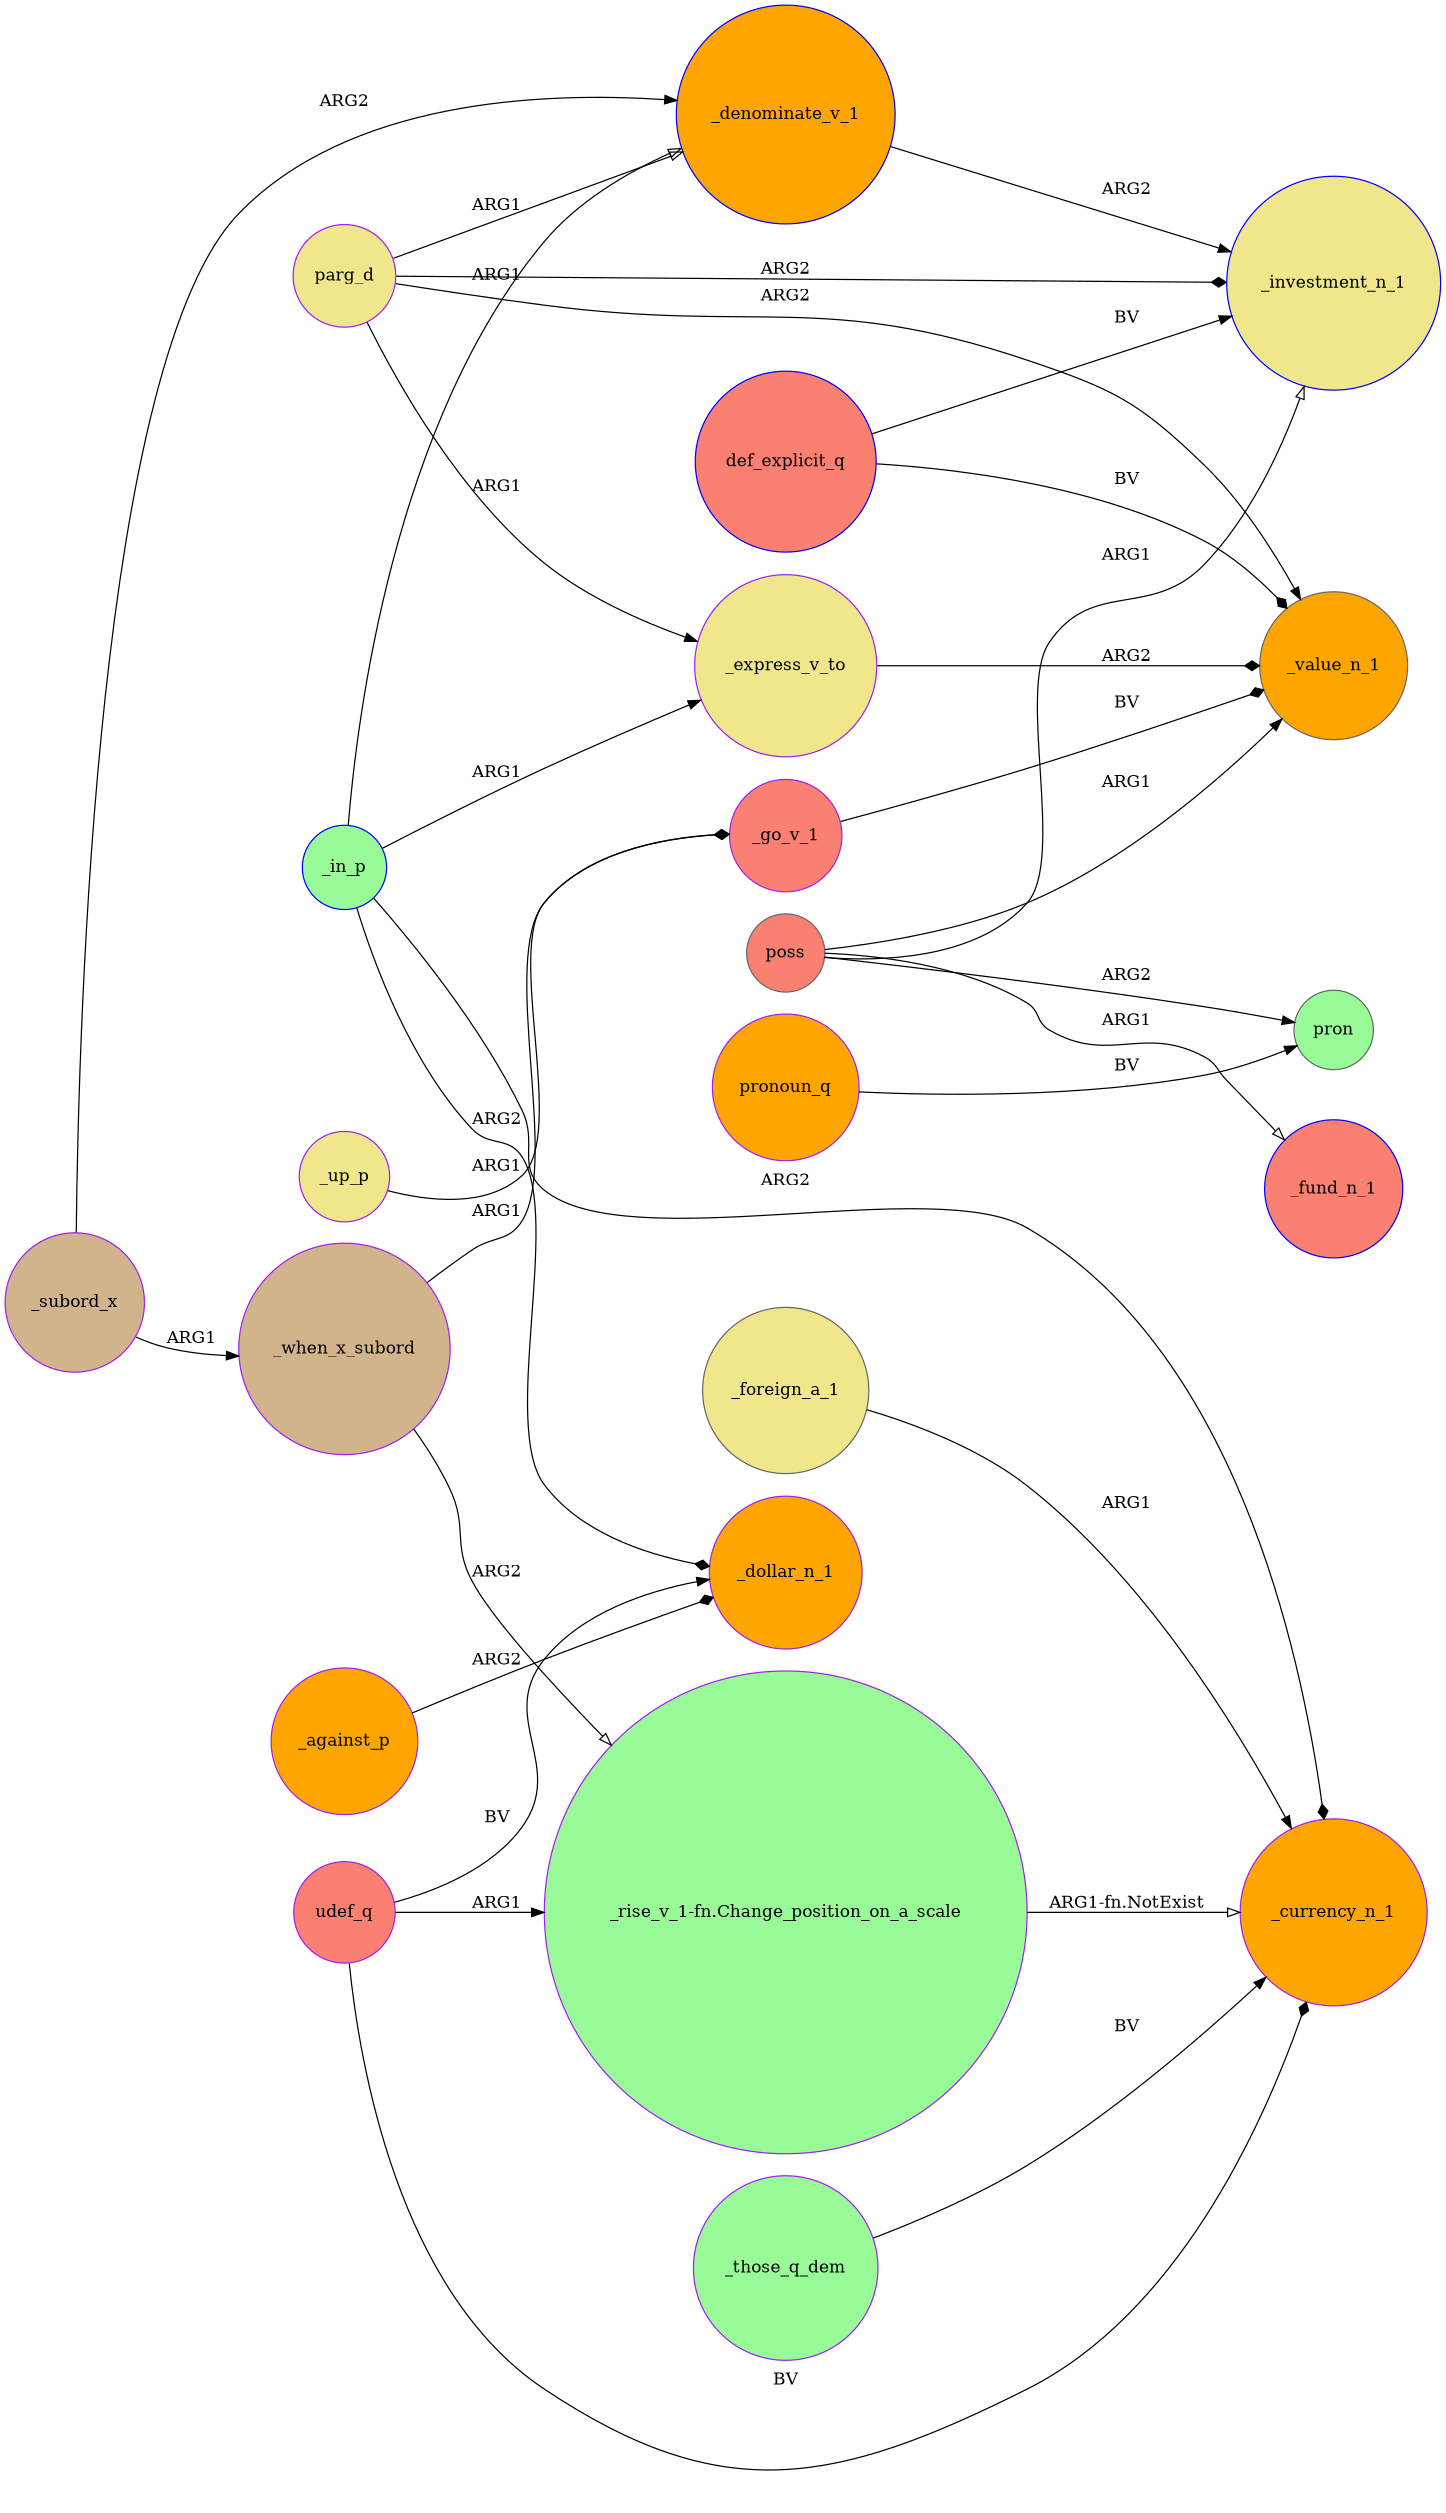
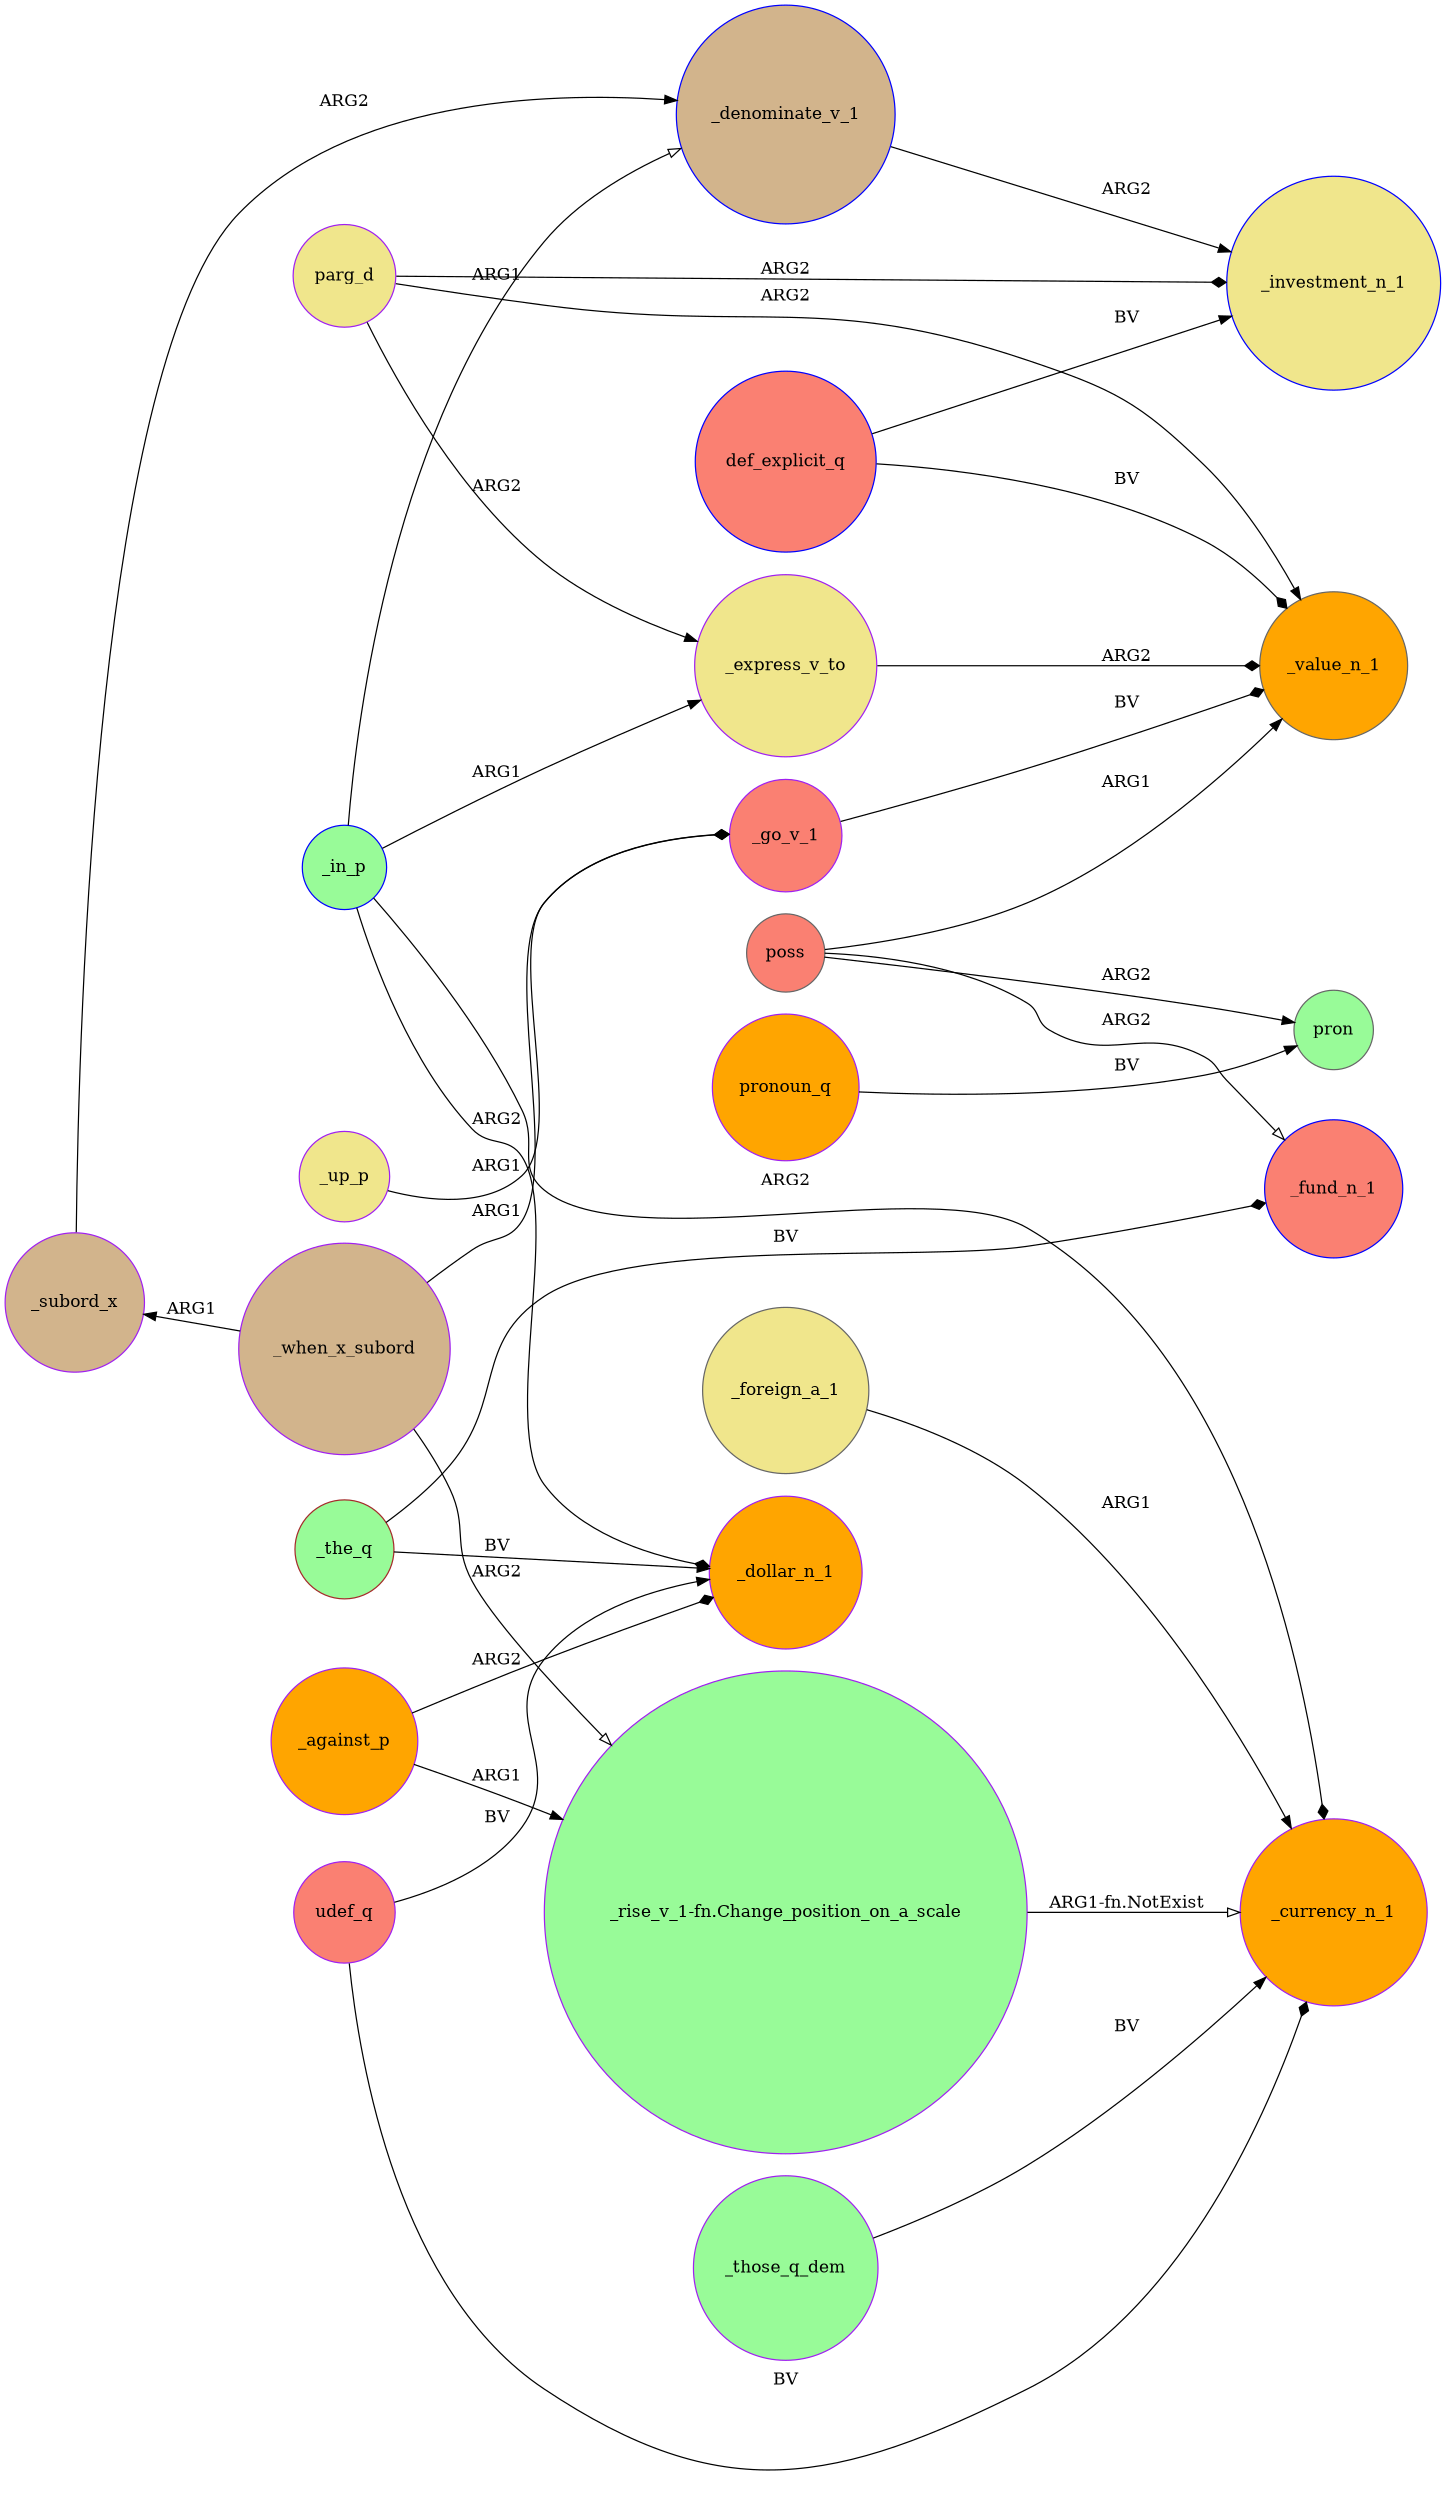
(786, 115) -> (786, 115)
(532, 207) -> none
(497, 487) -> (497, 487)
(1038, 696) -> none
(1127, 1021) -> (1127, 1021)
(180, 1351) -> (198, 1324)
none -> (344, 1549)
(463, 1912) -> (483, 1789)
